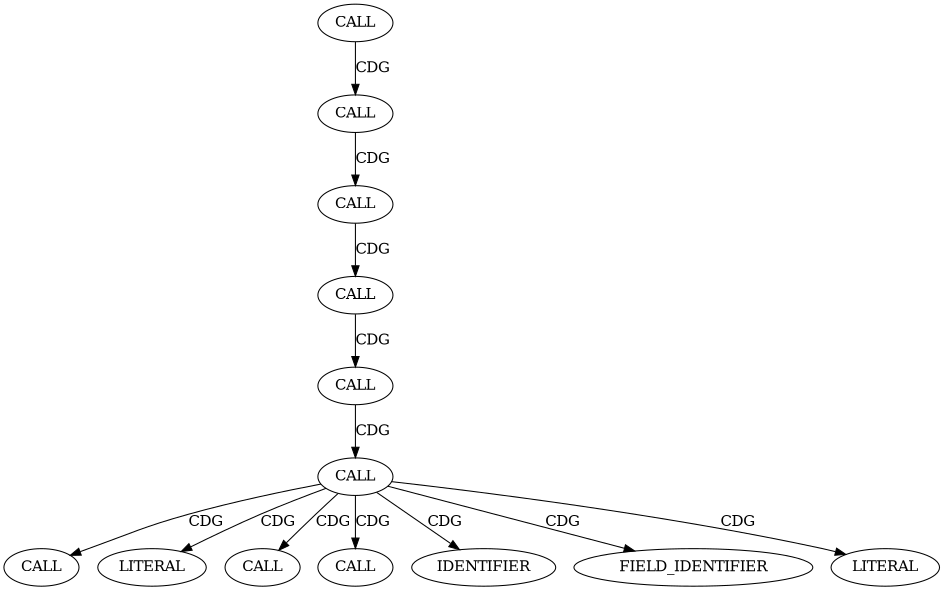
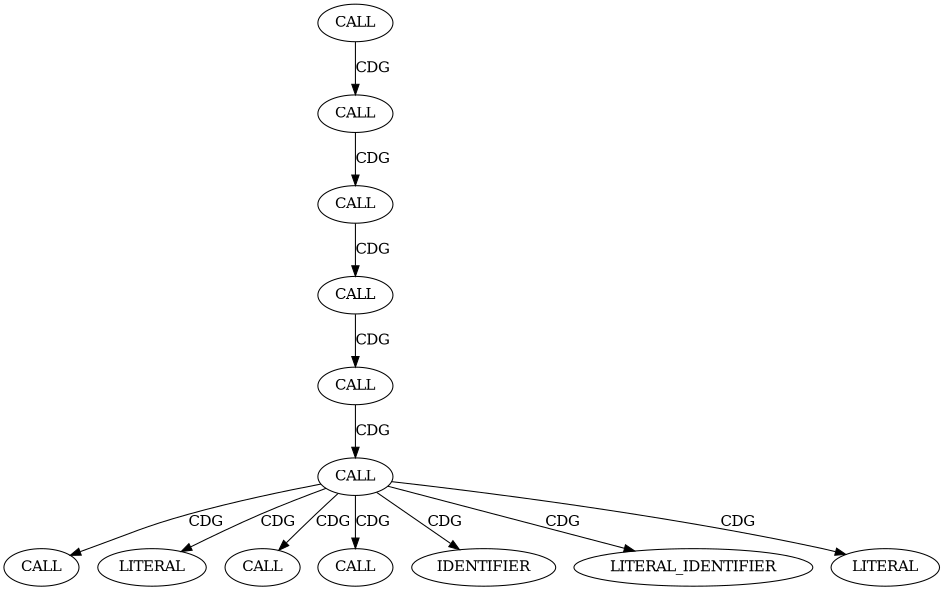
(693, 567) -> (693, 567)
